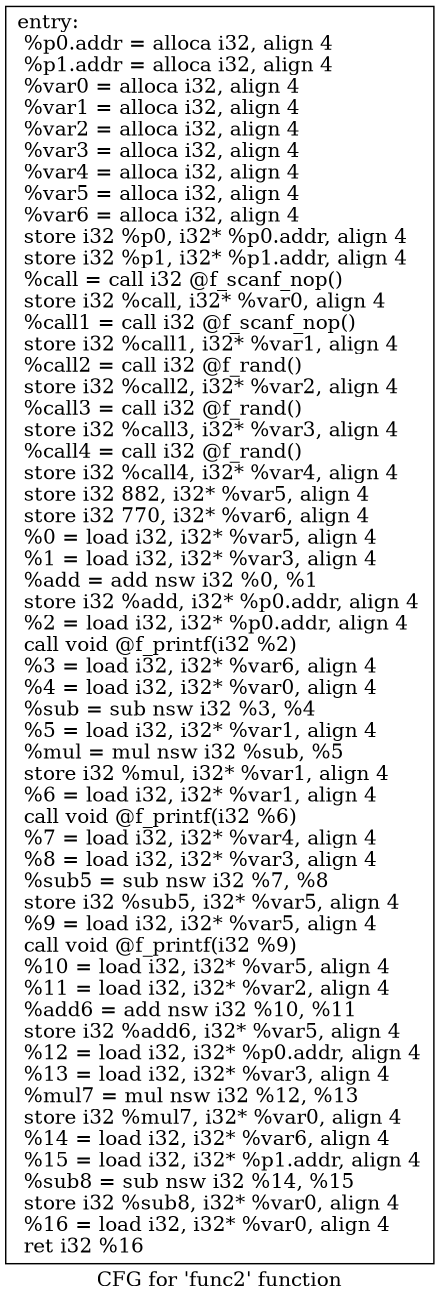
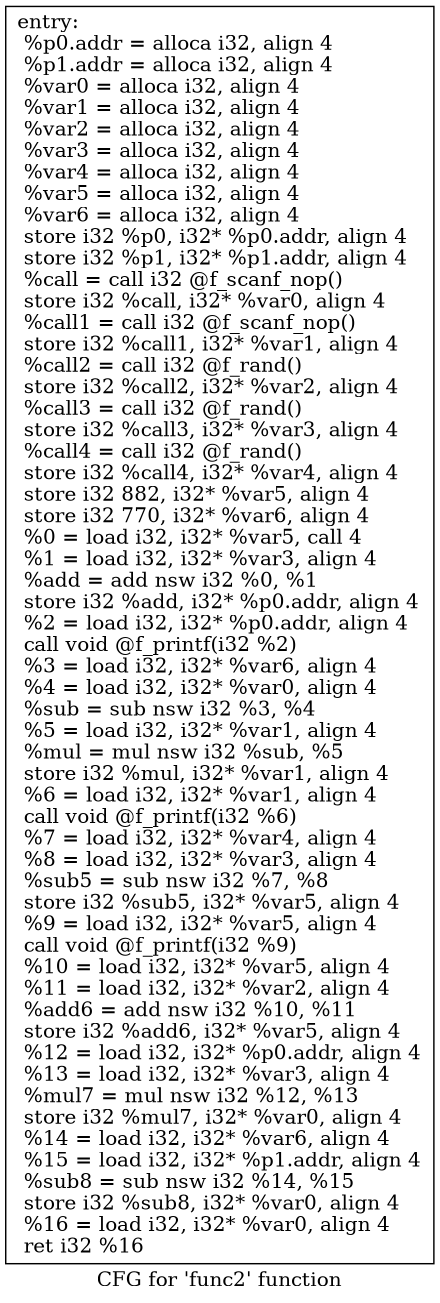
(198, 538) -> (190, 538)
